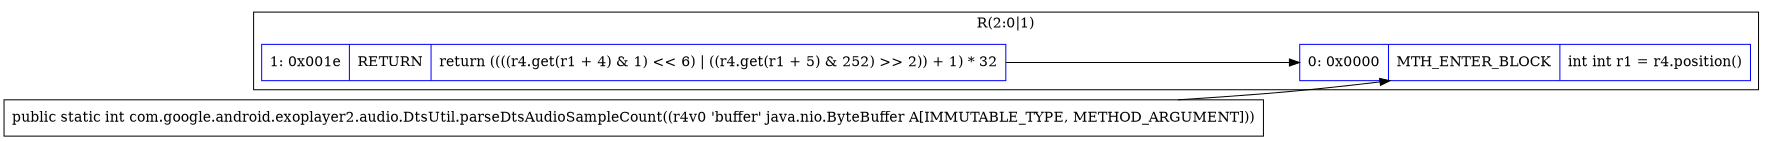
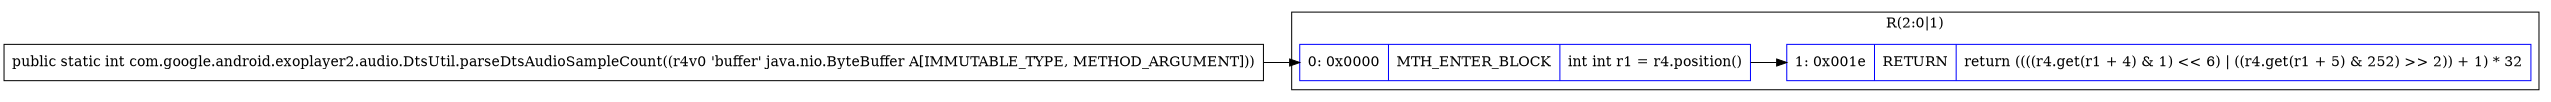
(1148, 63) -> (1764, 63)
